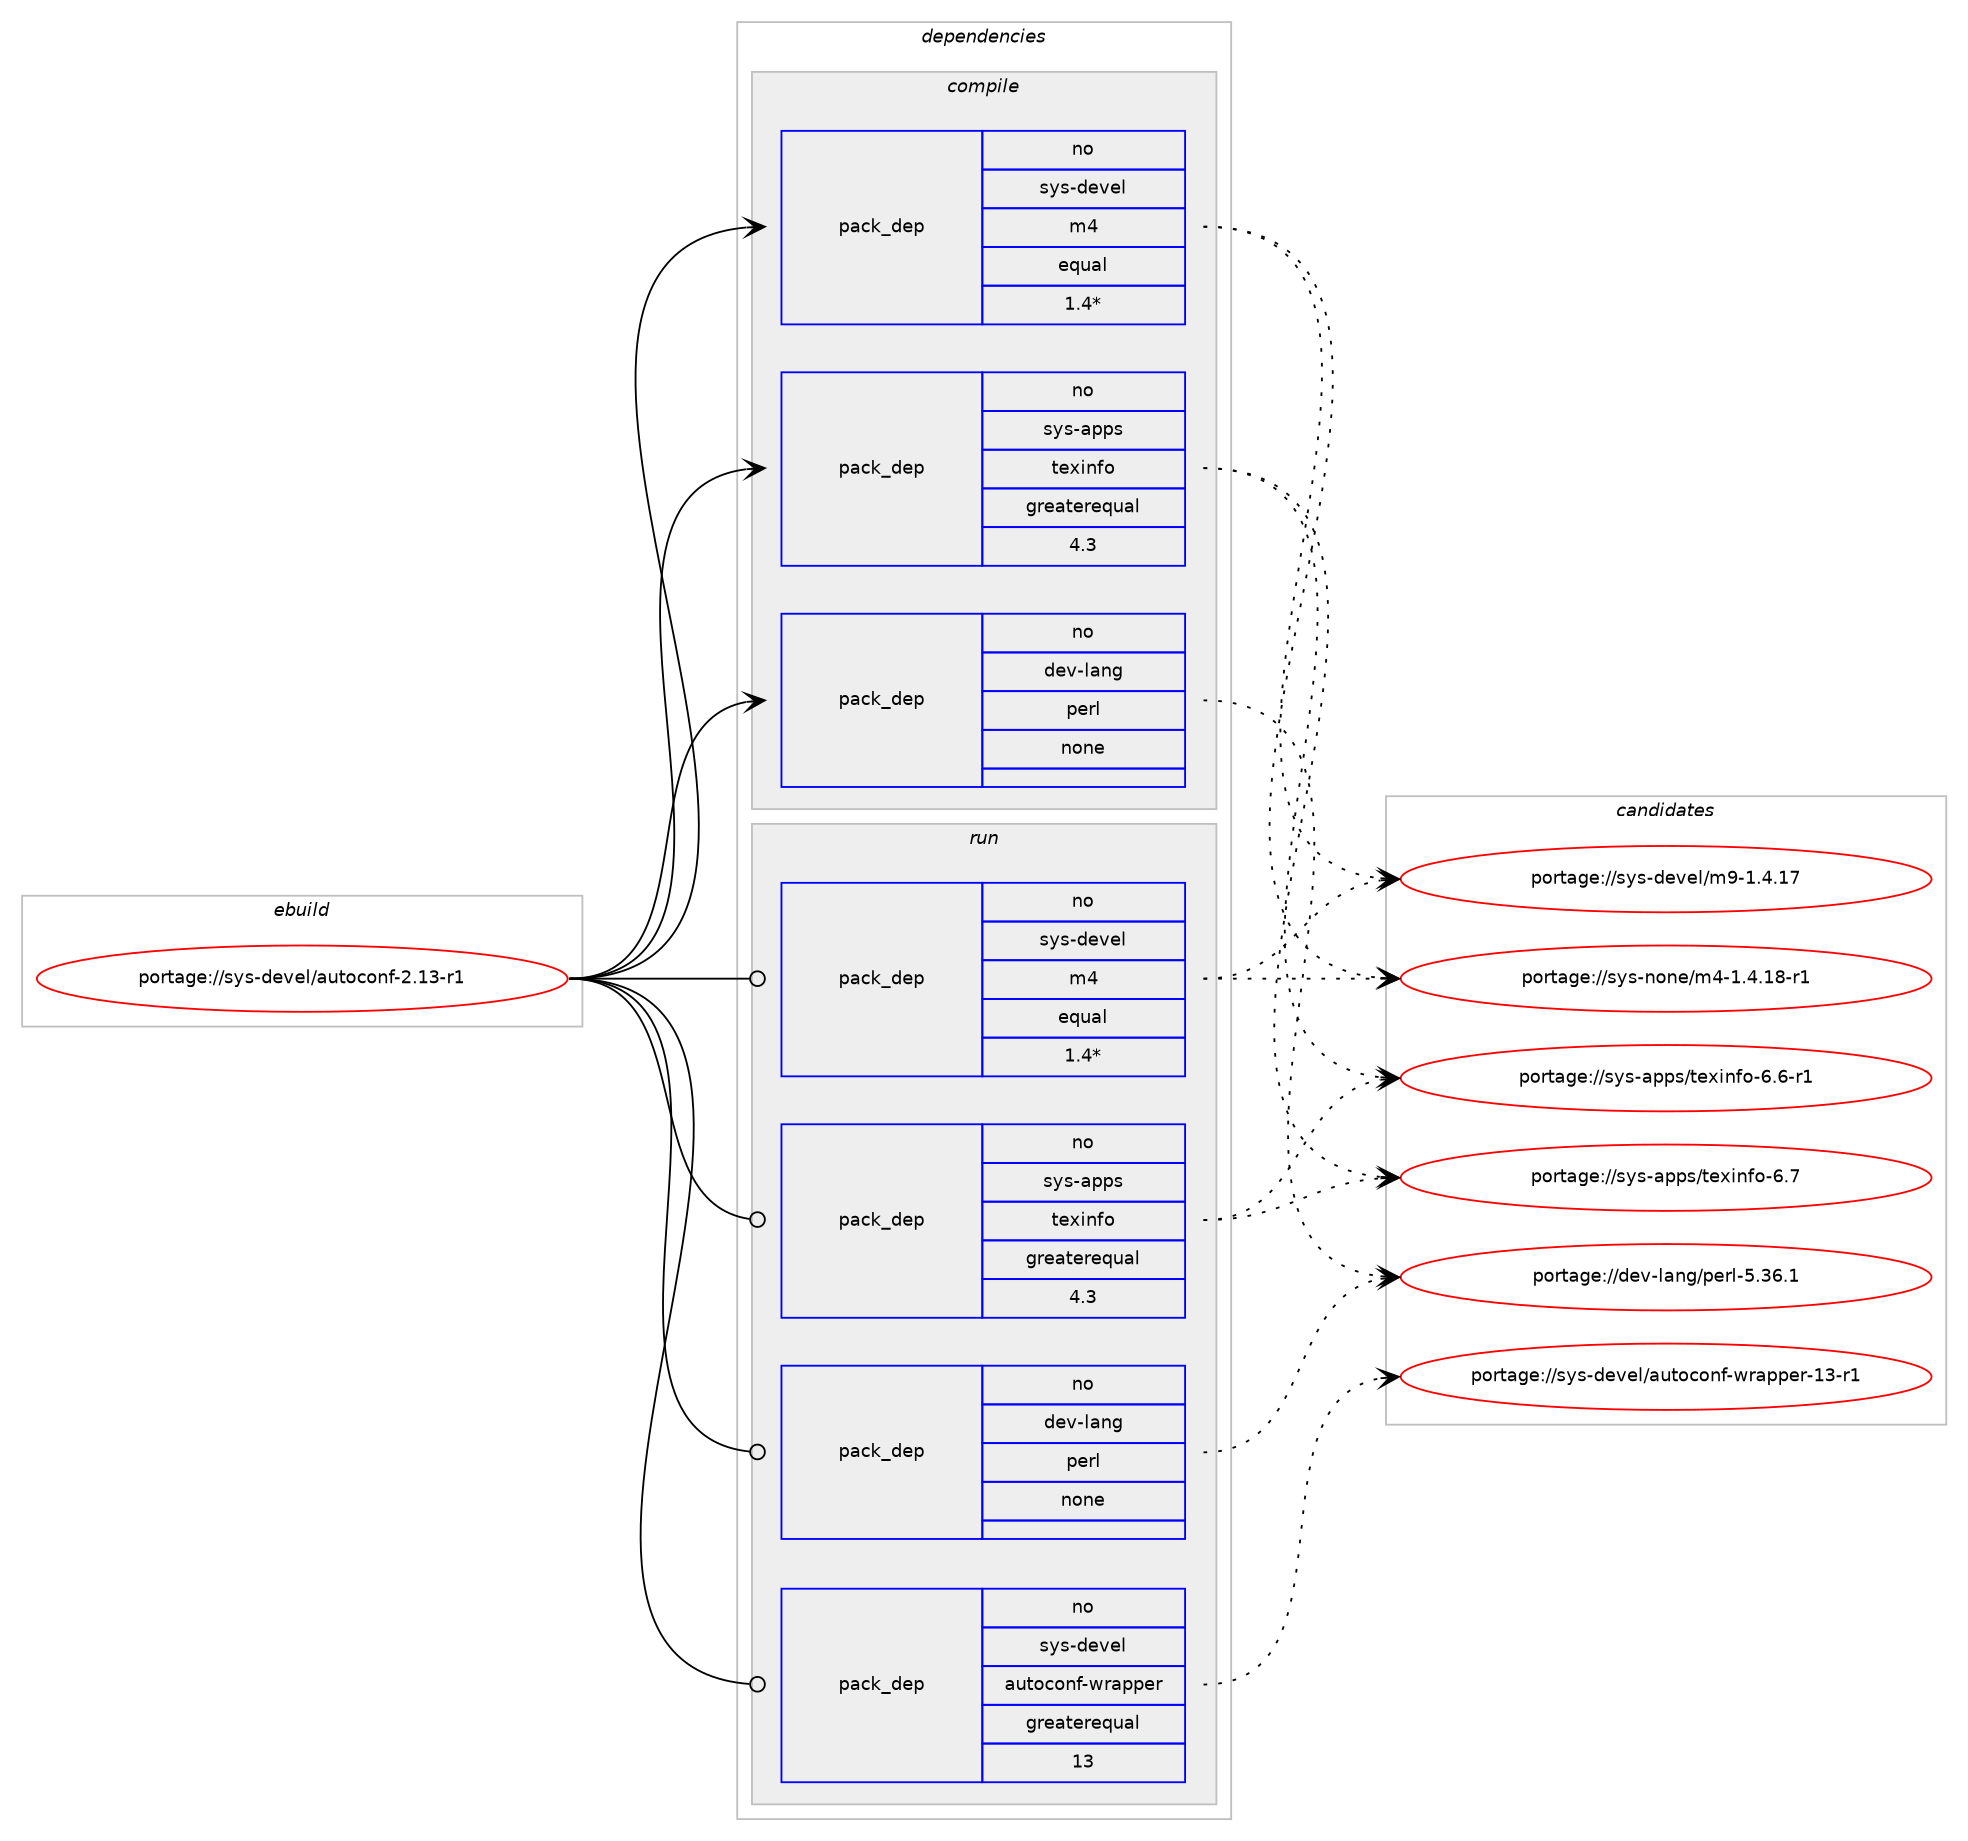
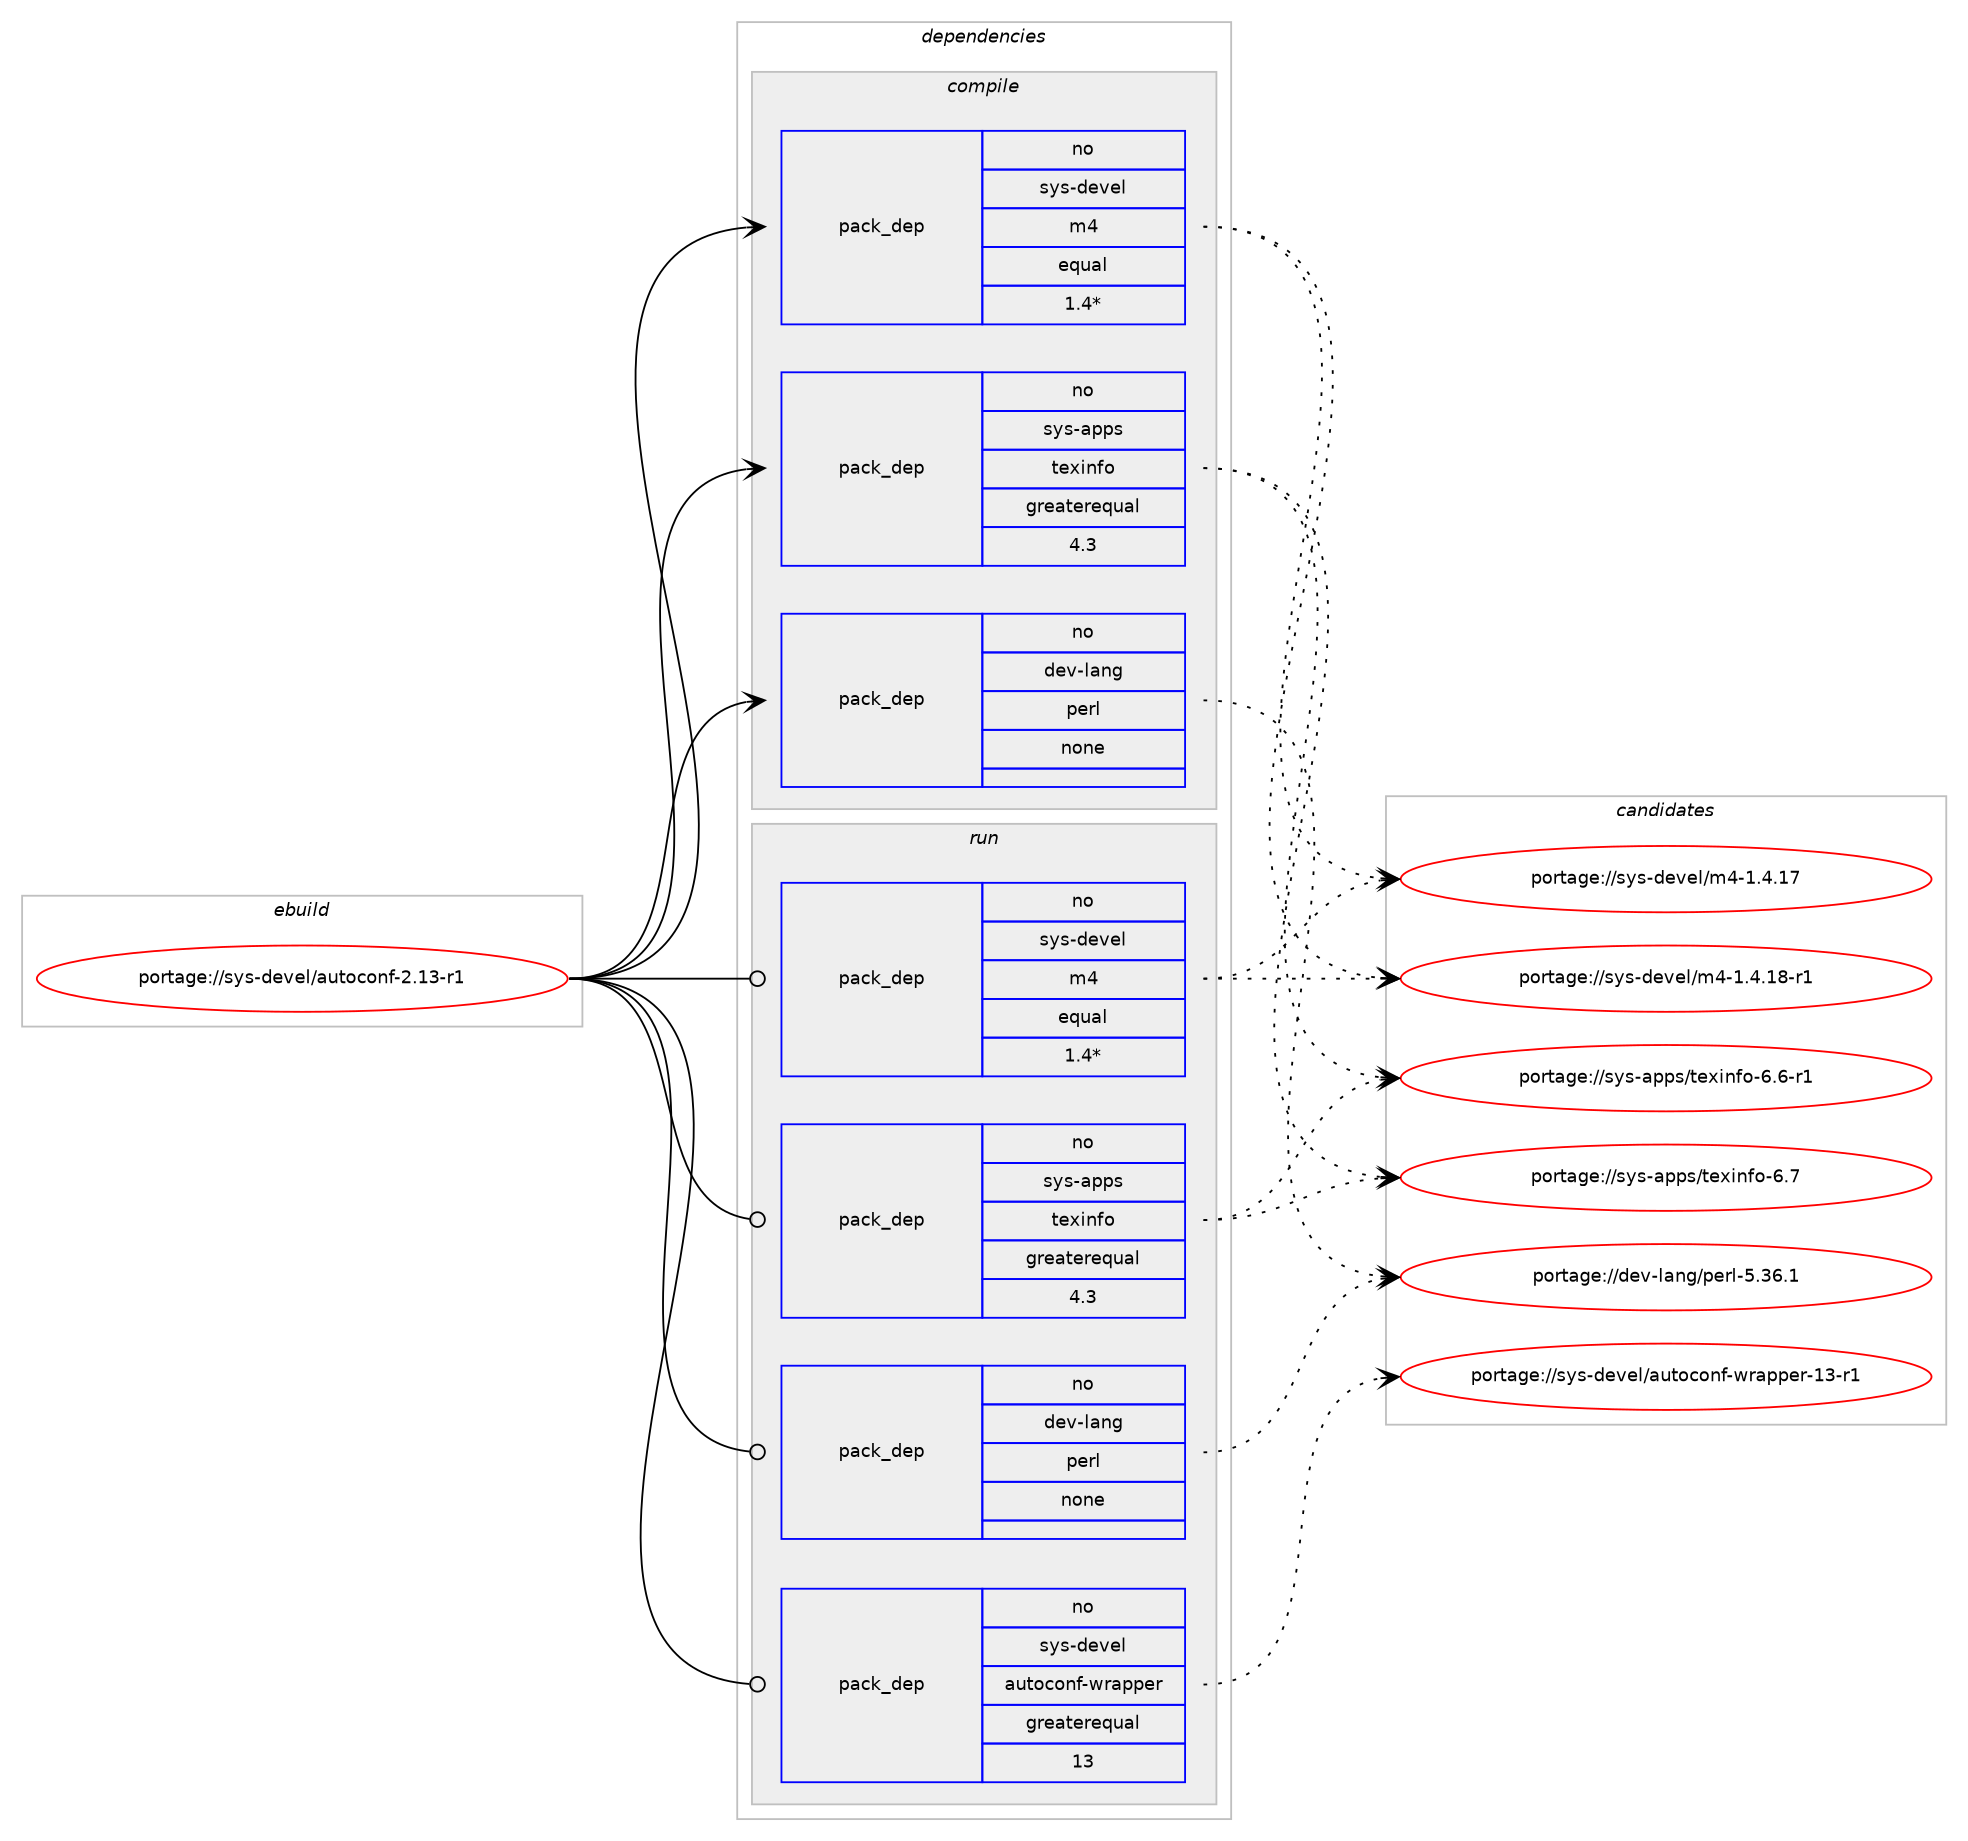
(1666, 879) -> (1666, 879)
(1666, 979) -> (1666, 979)
